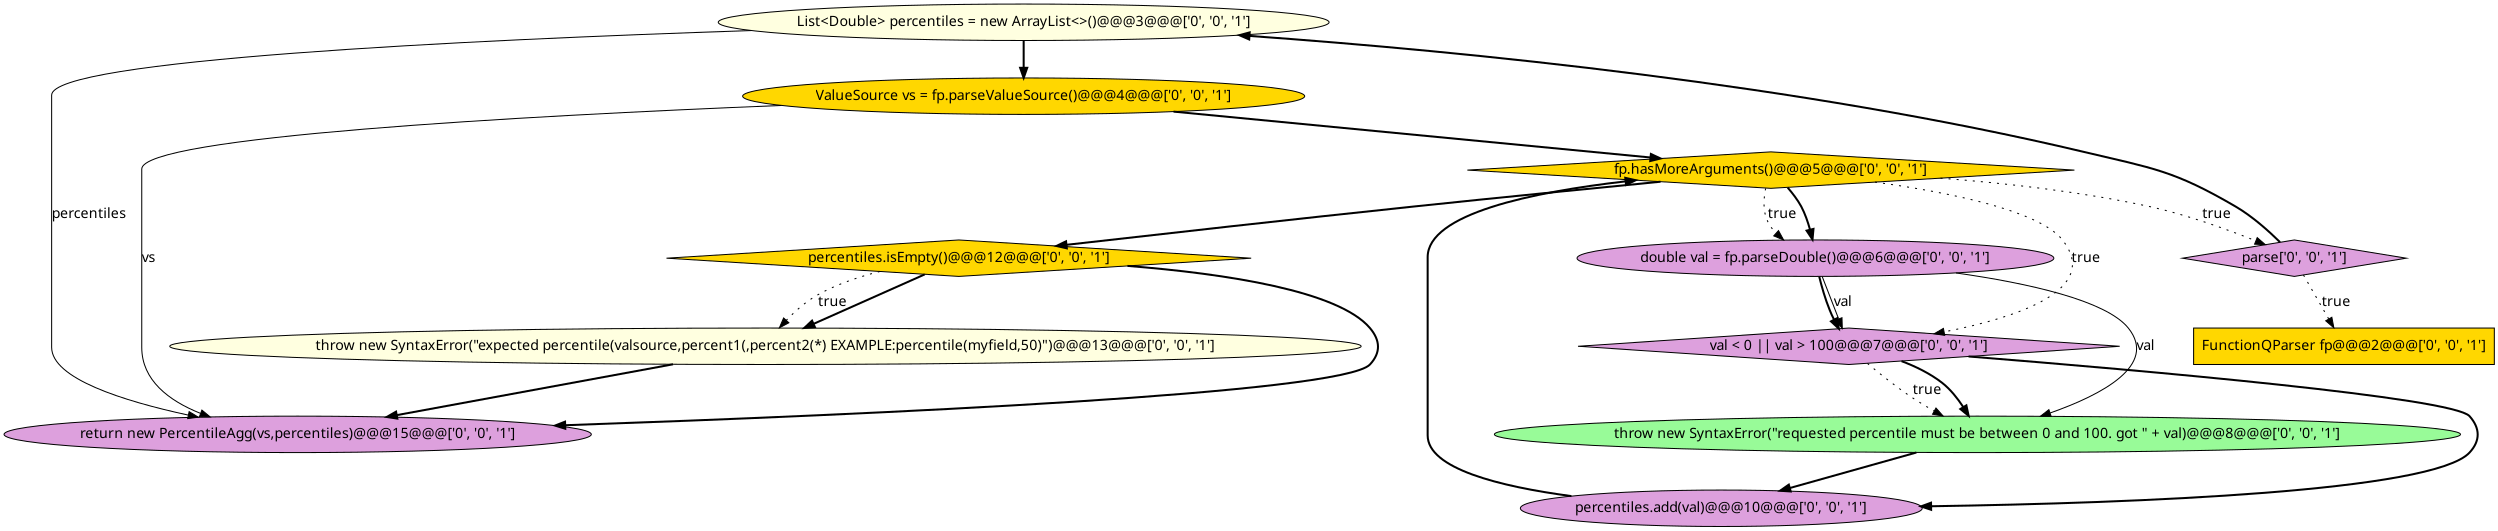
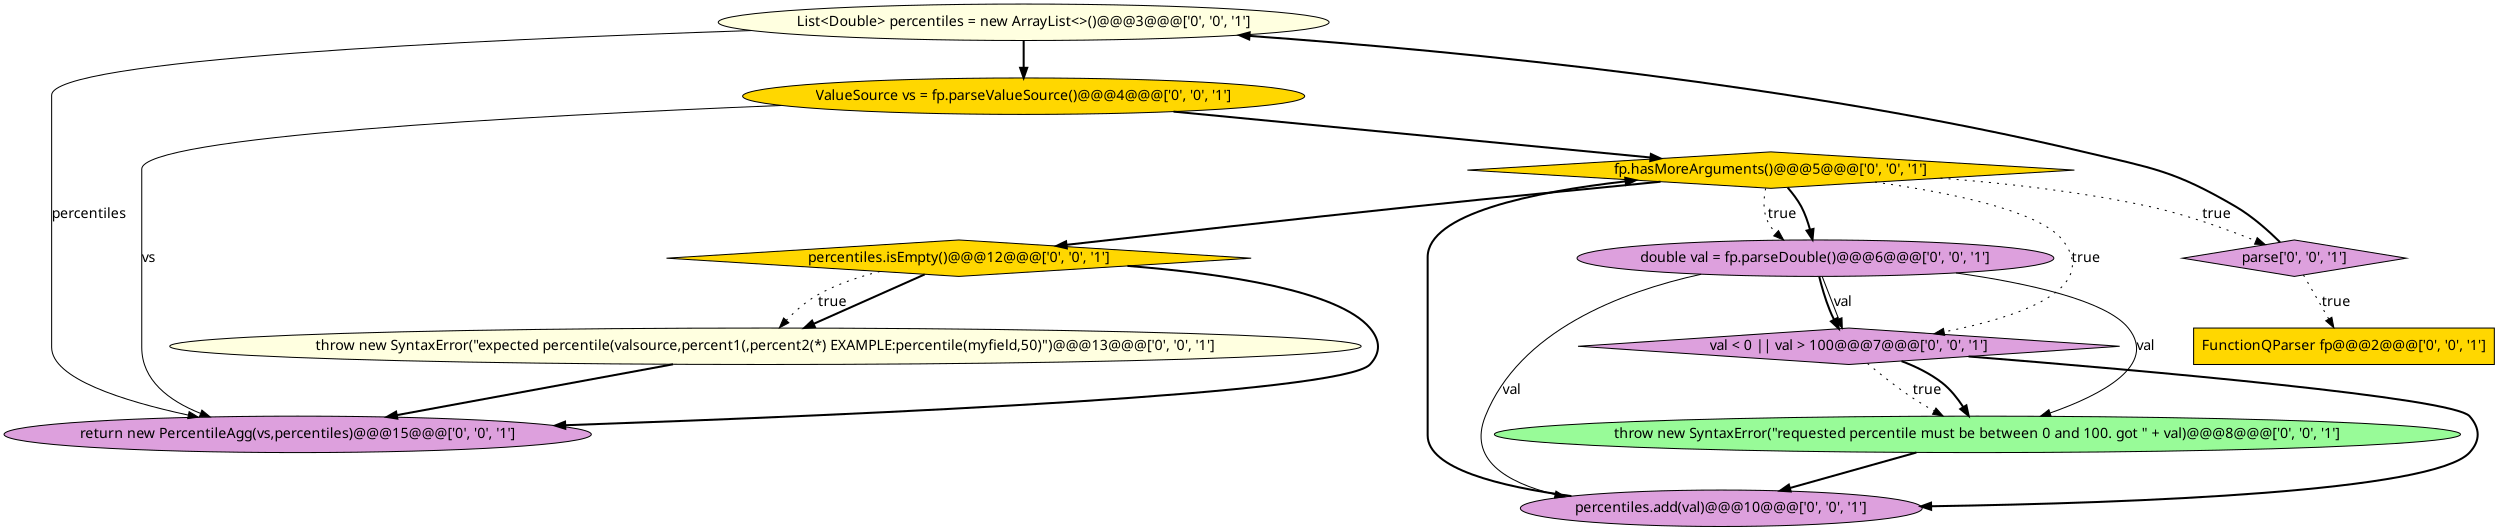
none -> (1527, 356)
